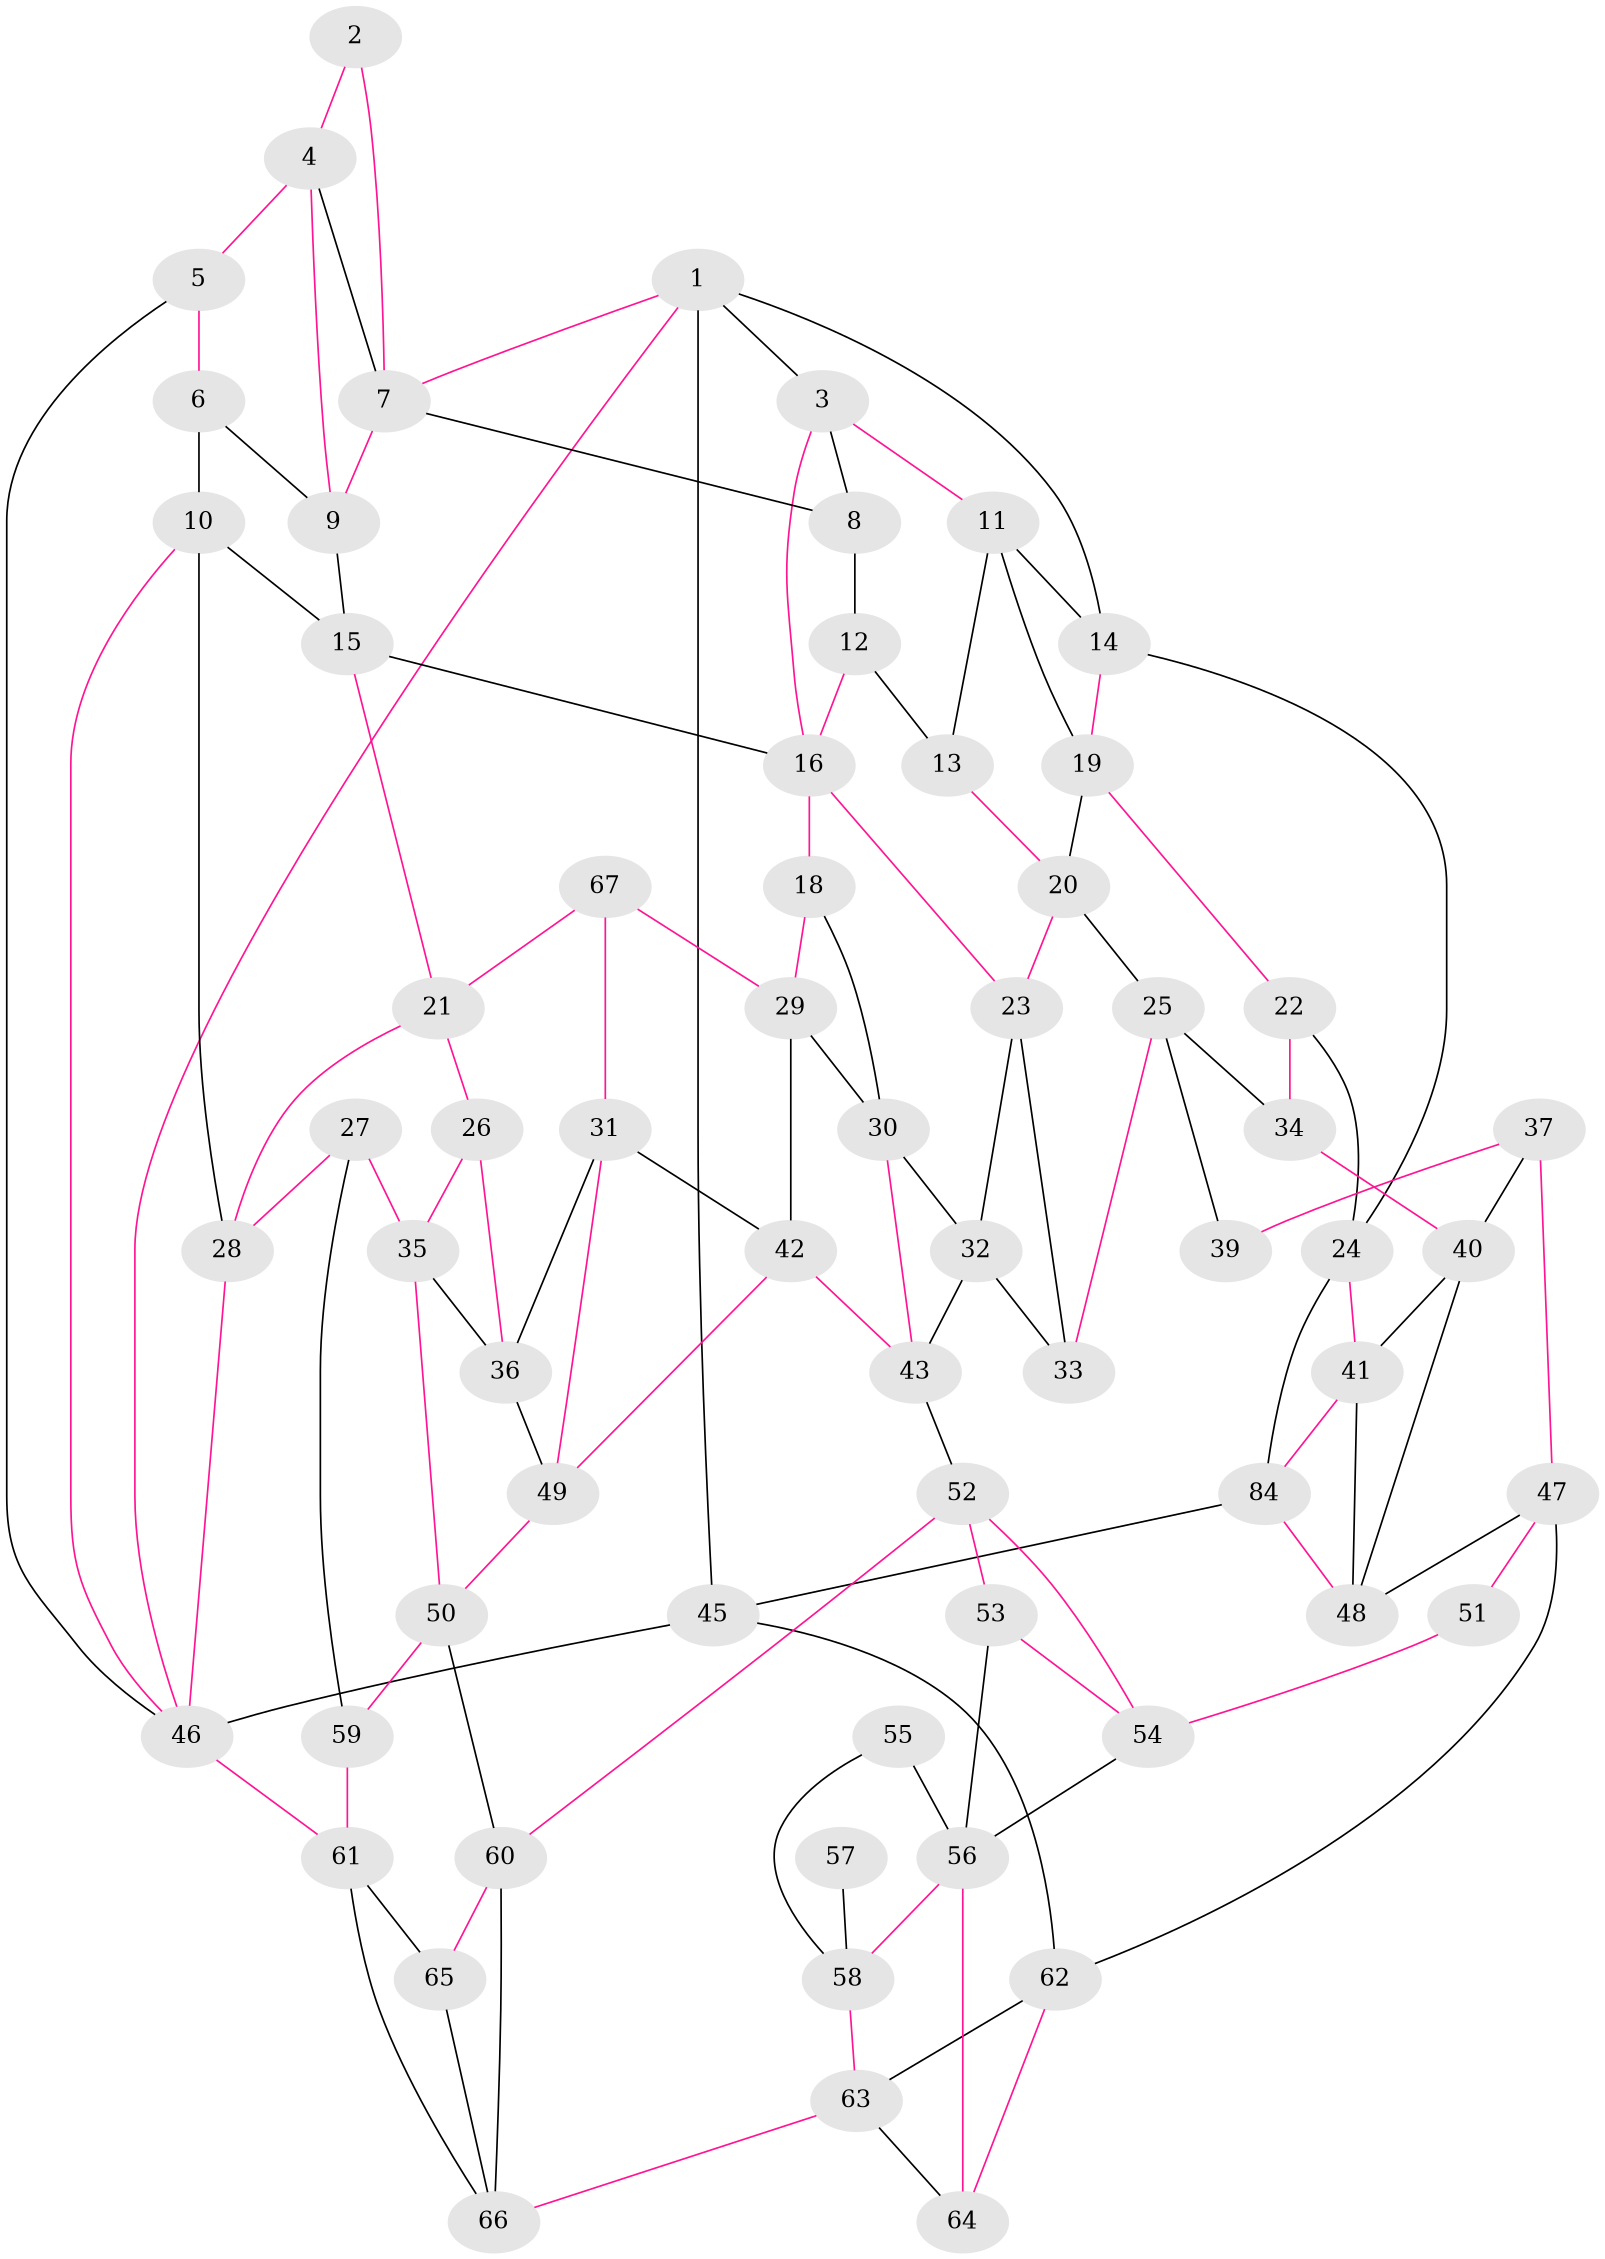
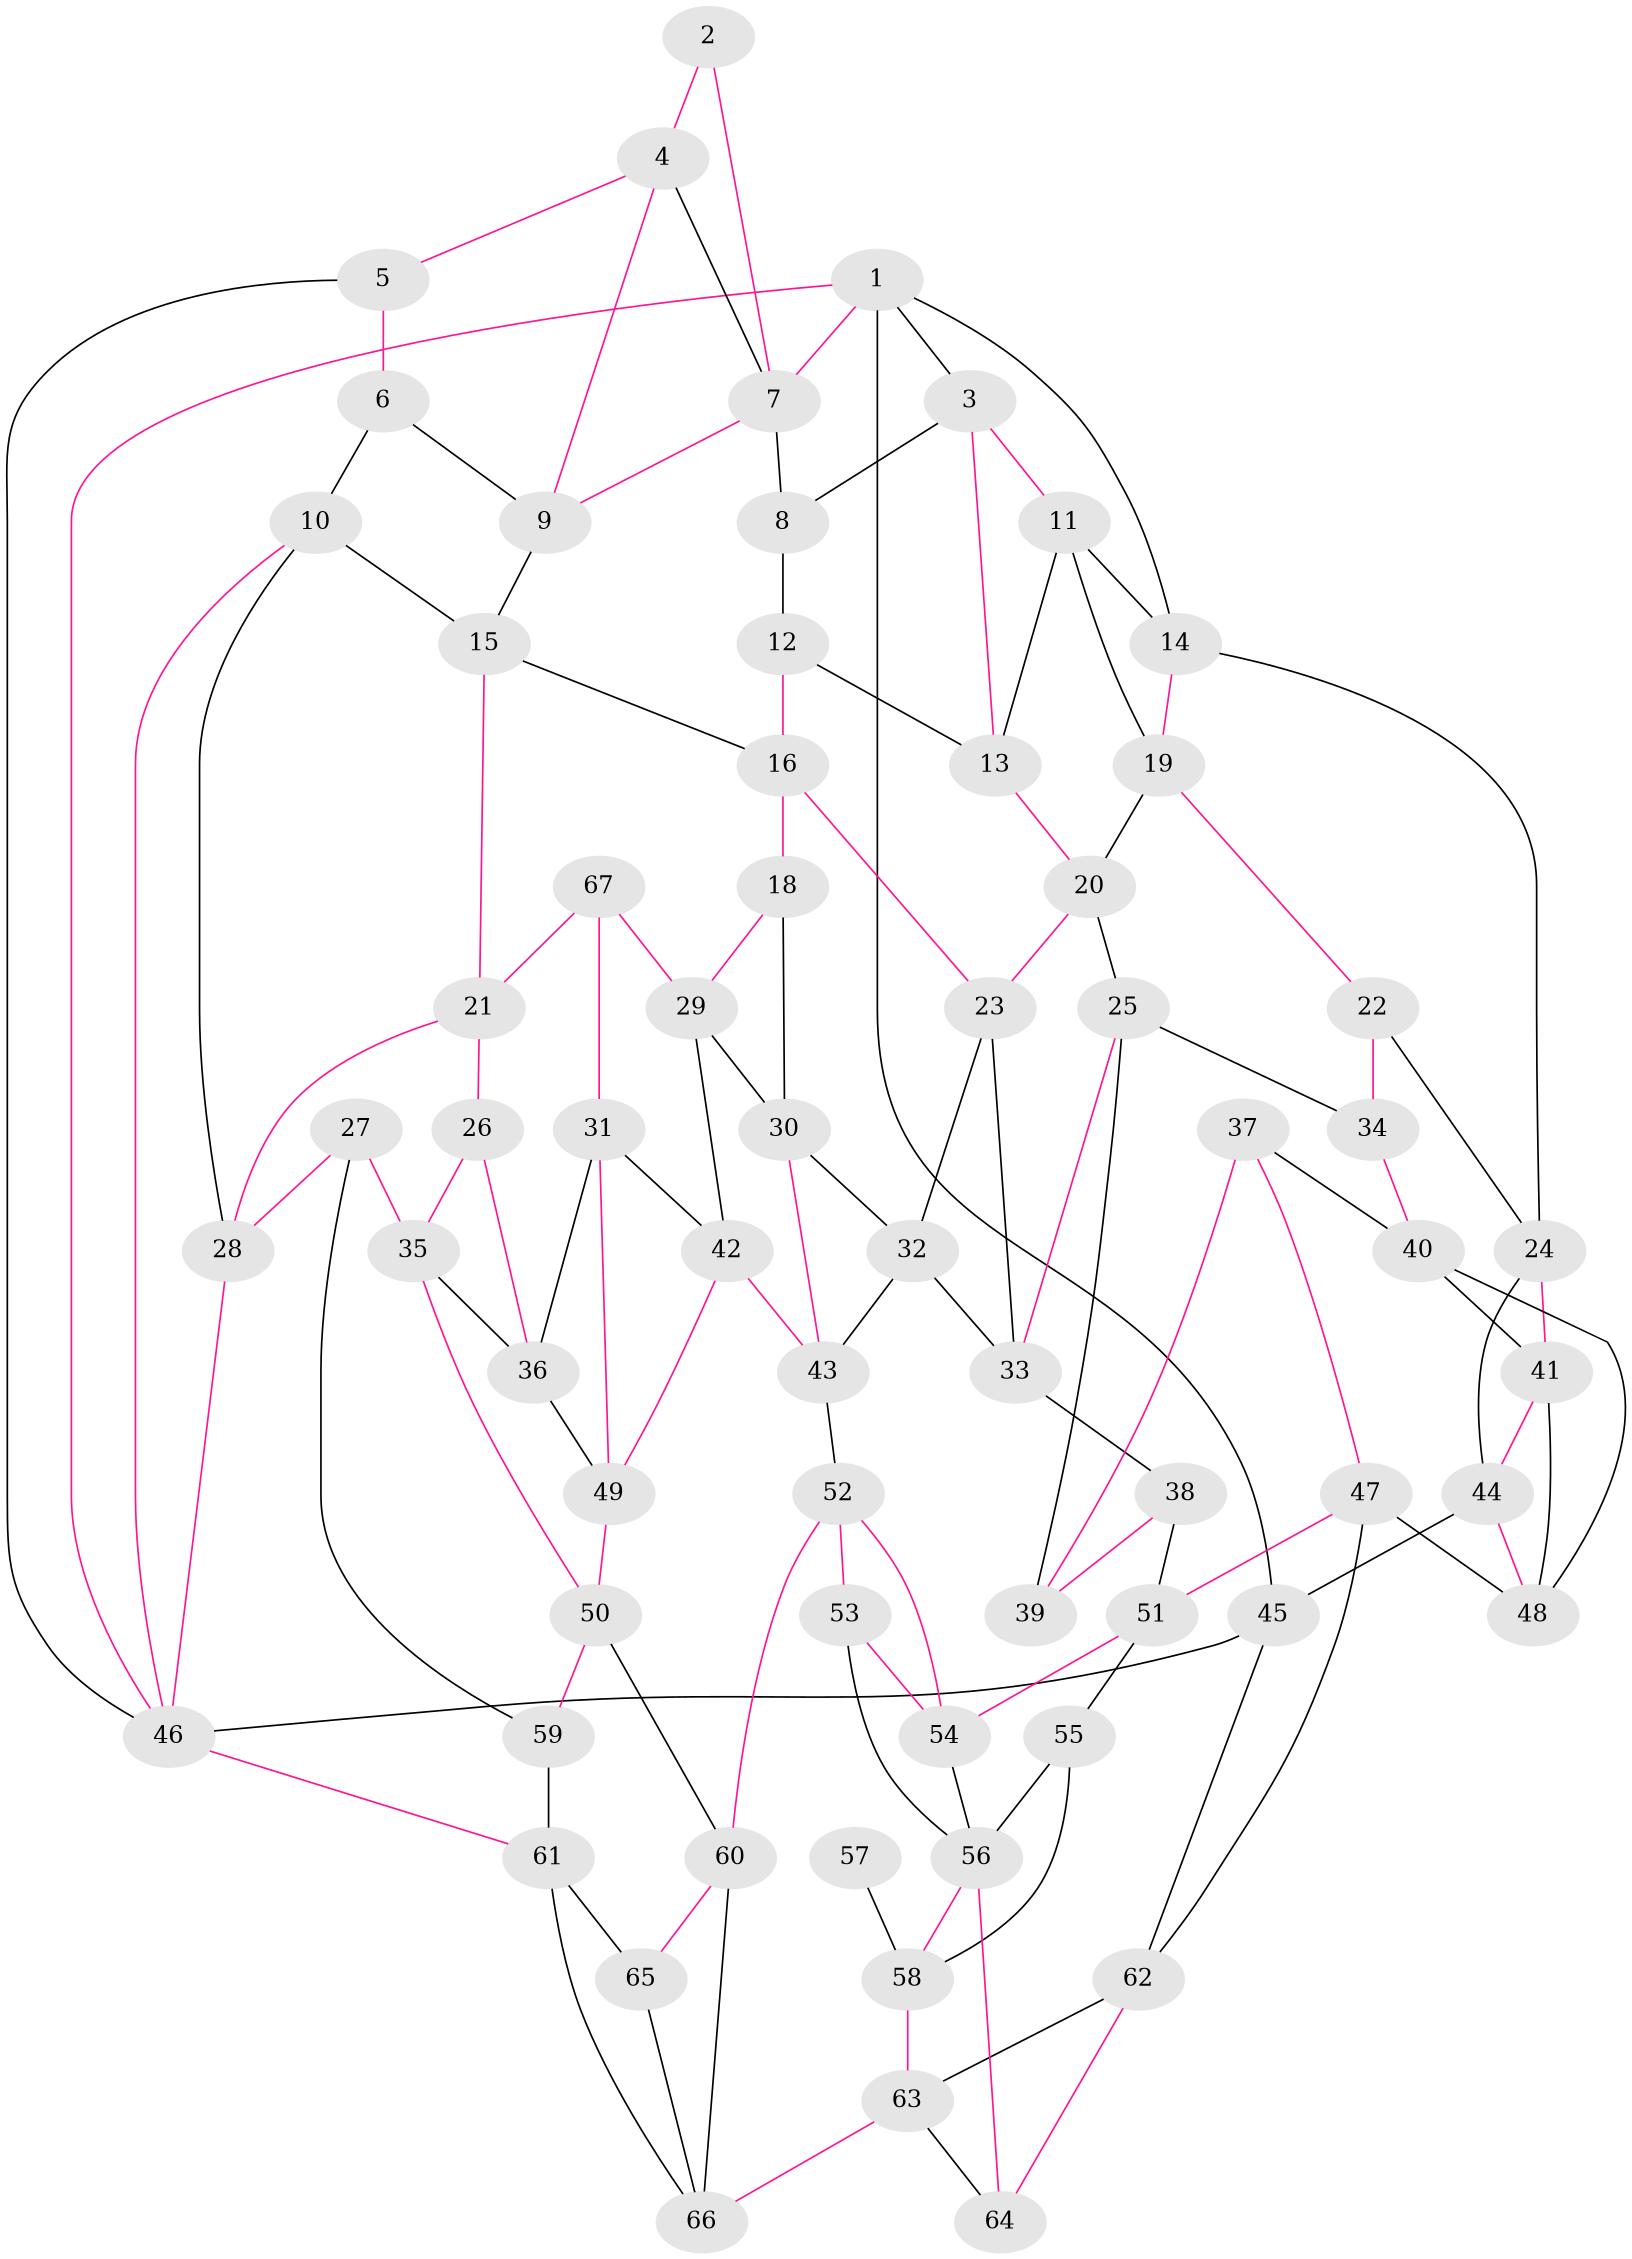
(787, 582) -> (983, 583)
none -> (1181, 1494)
(1265, 1494) -> (1488, 1494)
none -> (1106, 1683)
(347, 1798) -> (549, 1798)
